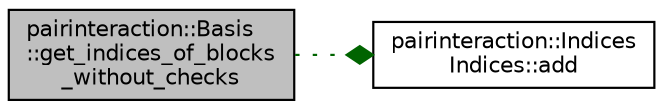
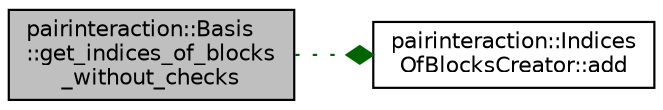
(514, 55) -> (514, 55)
